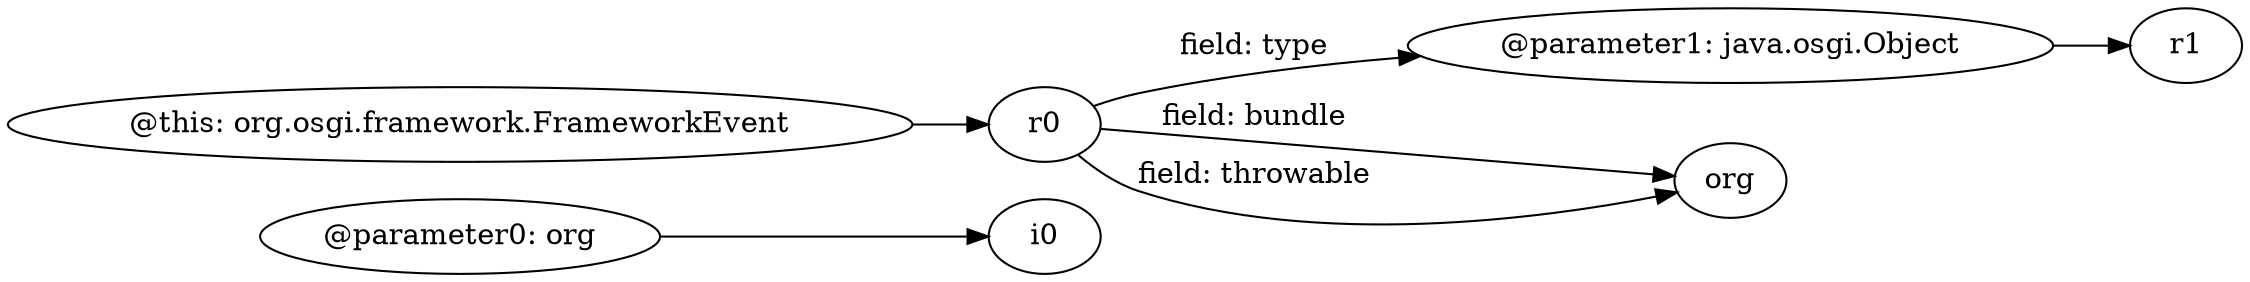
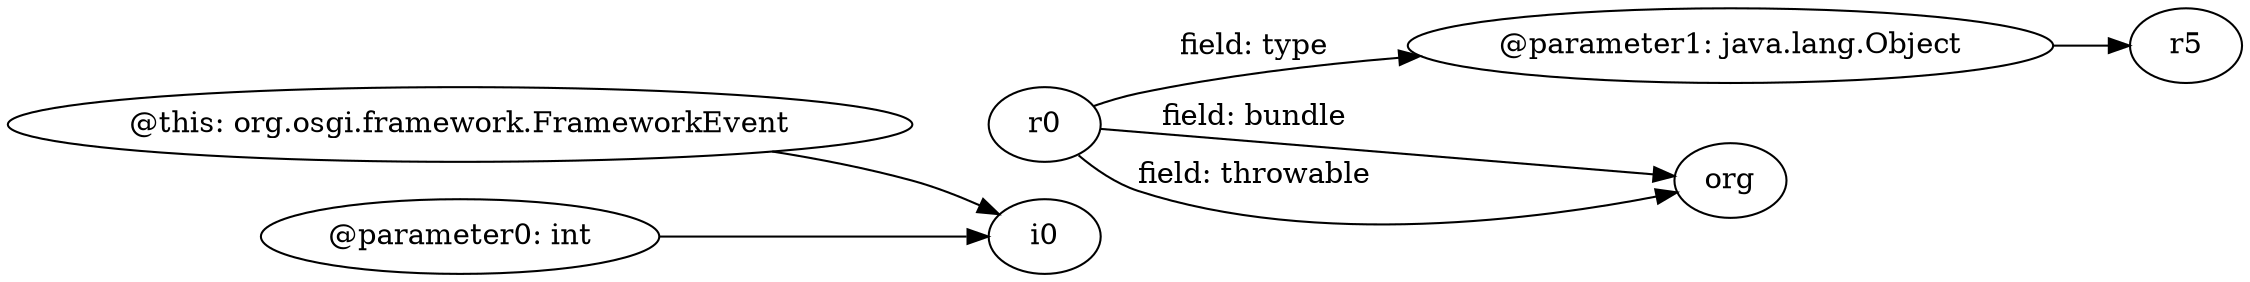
(1730, 46) -> (1730, 46)
(2186, 46) -> (2186, 46)
(940, 125) -> (878, 172)
(460, 237) -> (460, 237)
